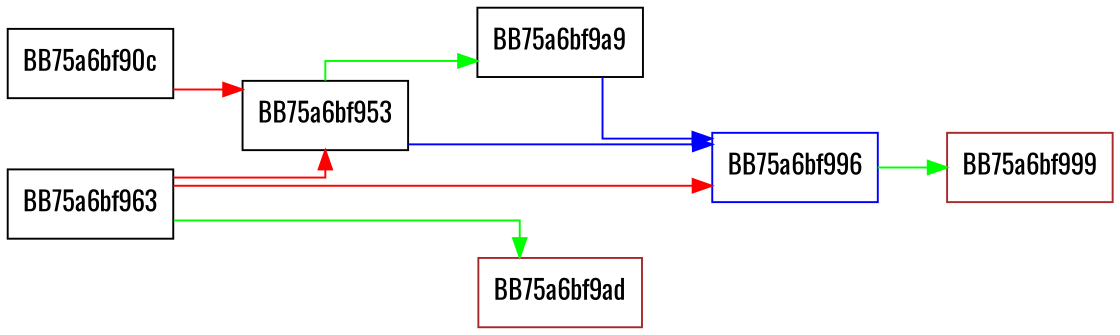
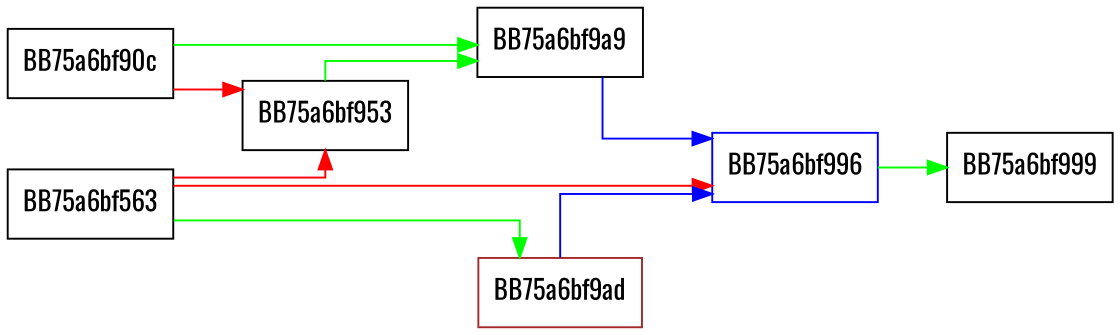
none -> (316, 45)
(551, 144) -> (560, 199)
(1030, 167) -> (1030, 167)
(90, 204) -> (90, 204)
